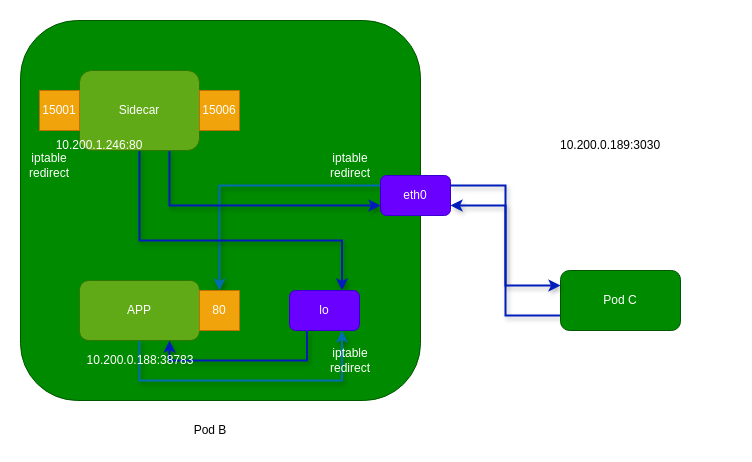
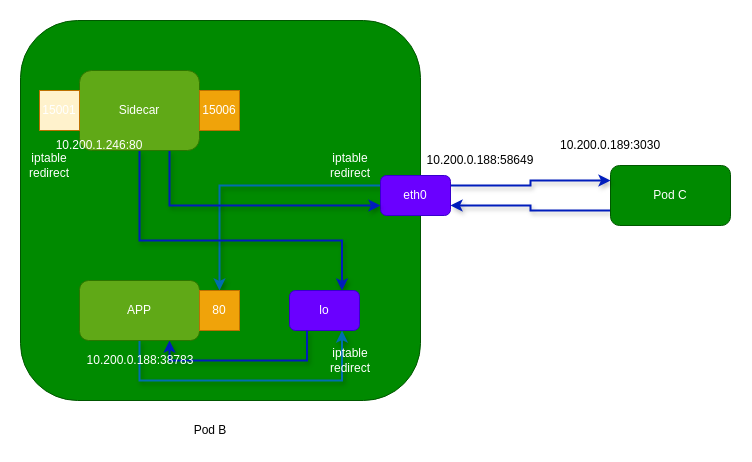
(60, 111) -> (60, 111)
none -> (481, 161)
(621, 301) -> (671, 196)
